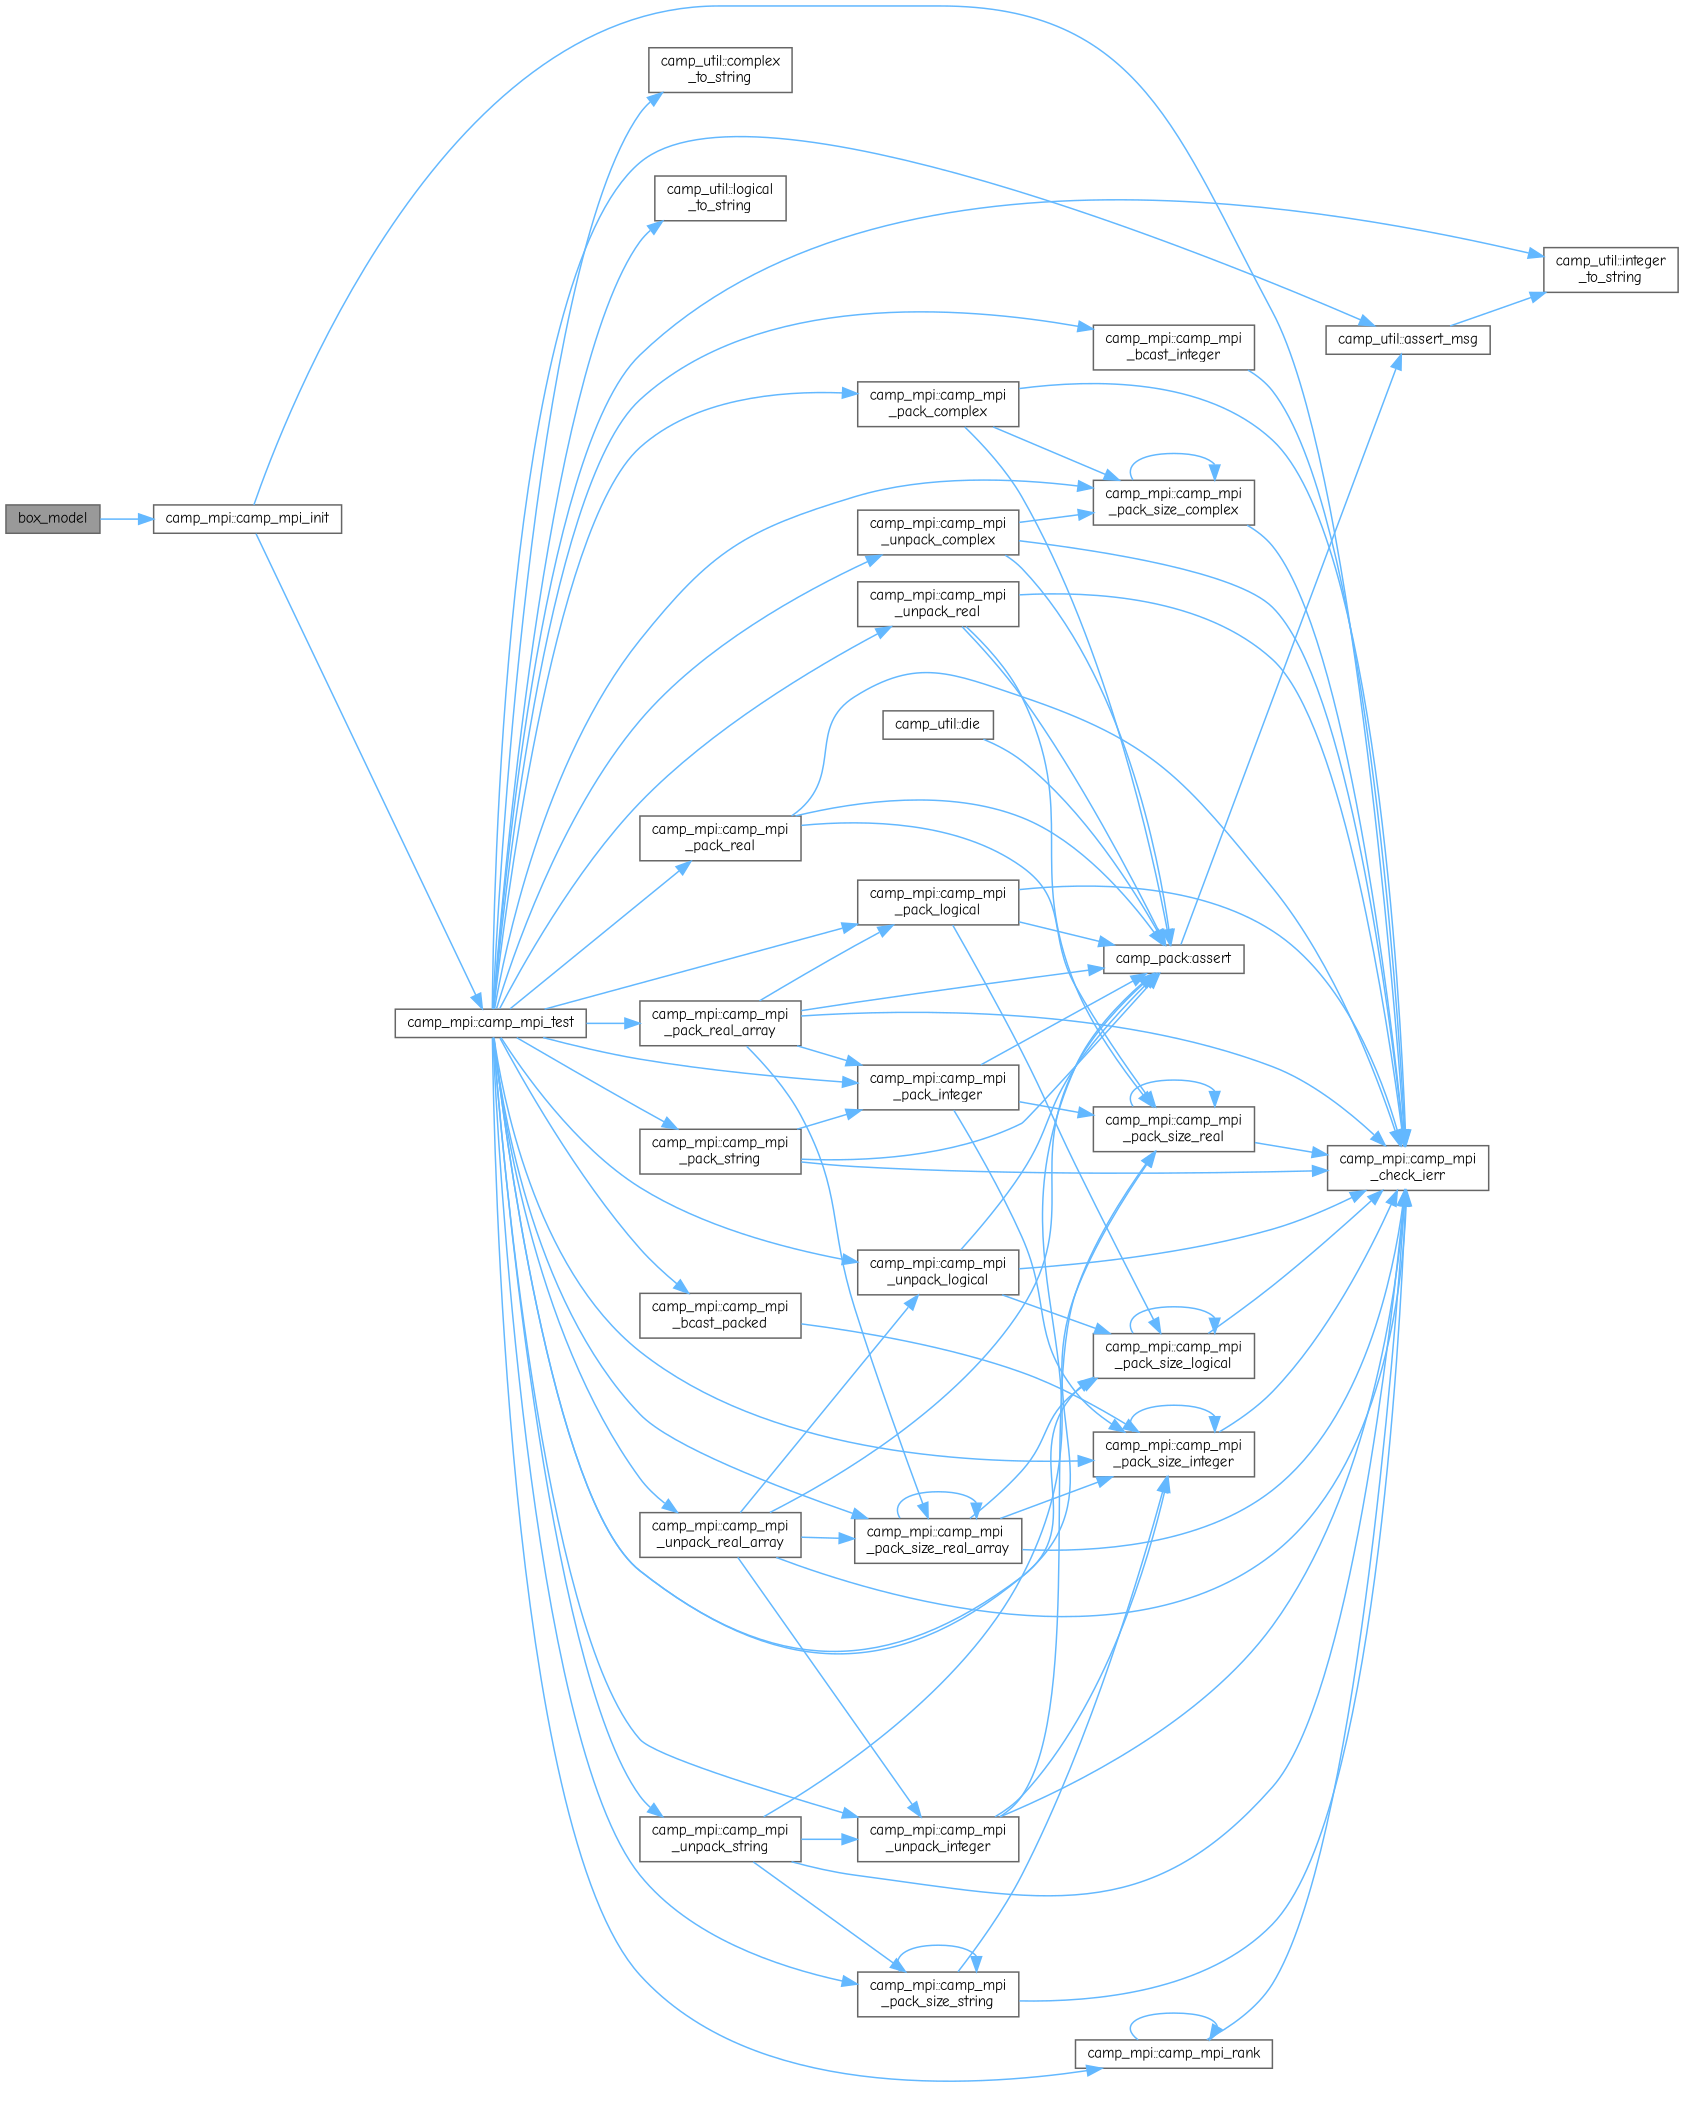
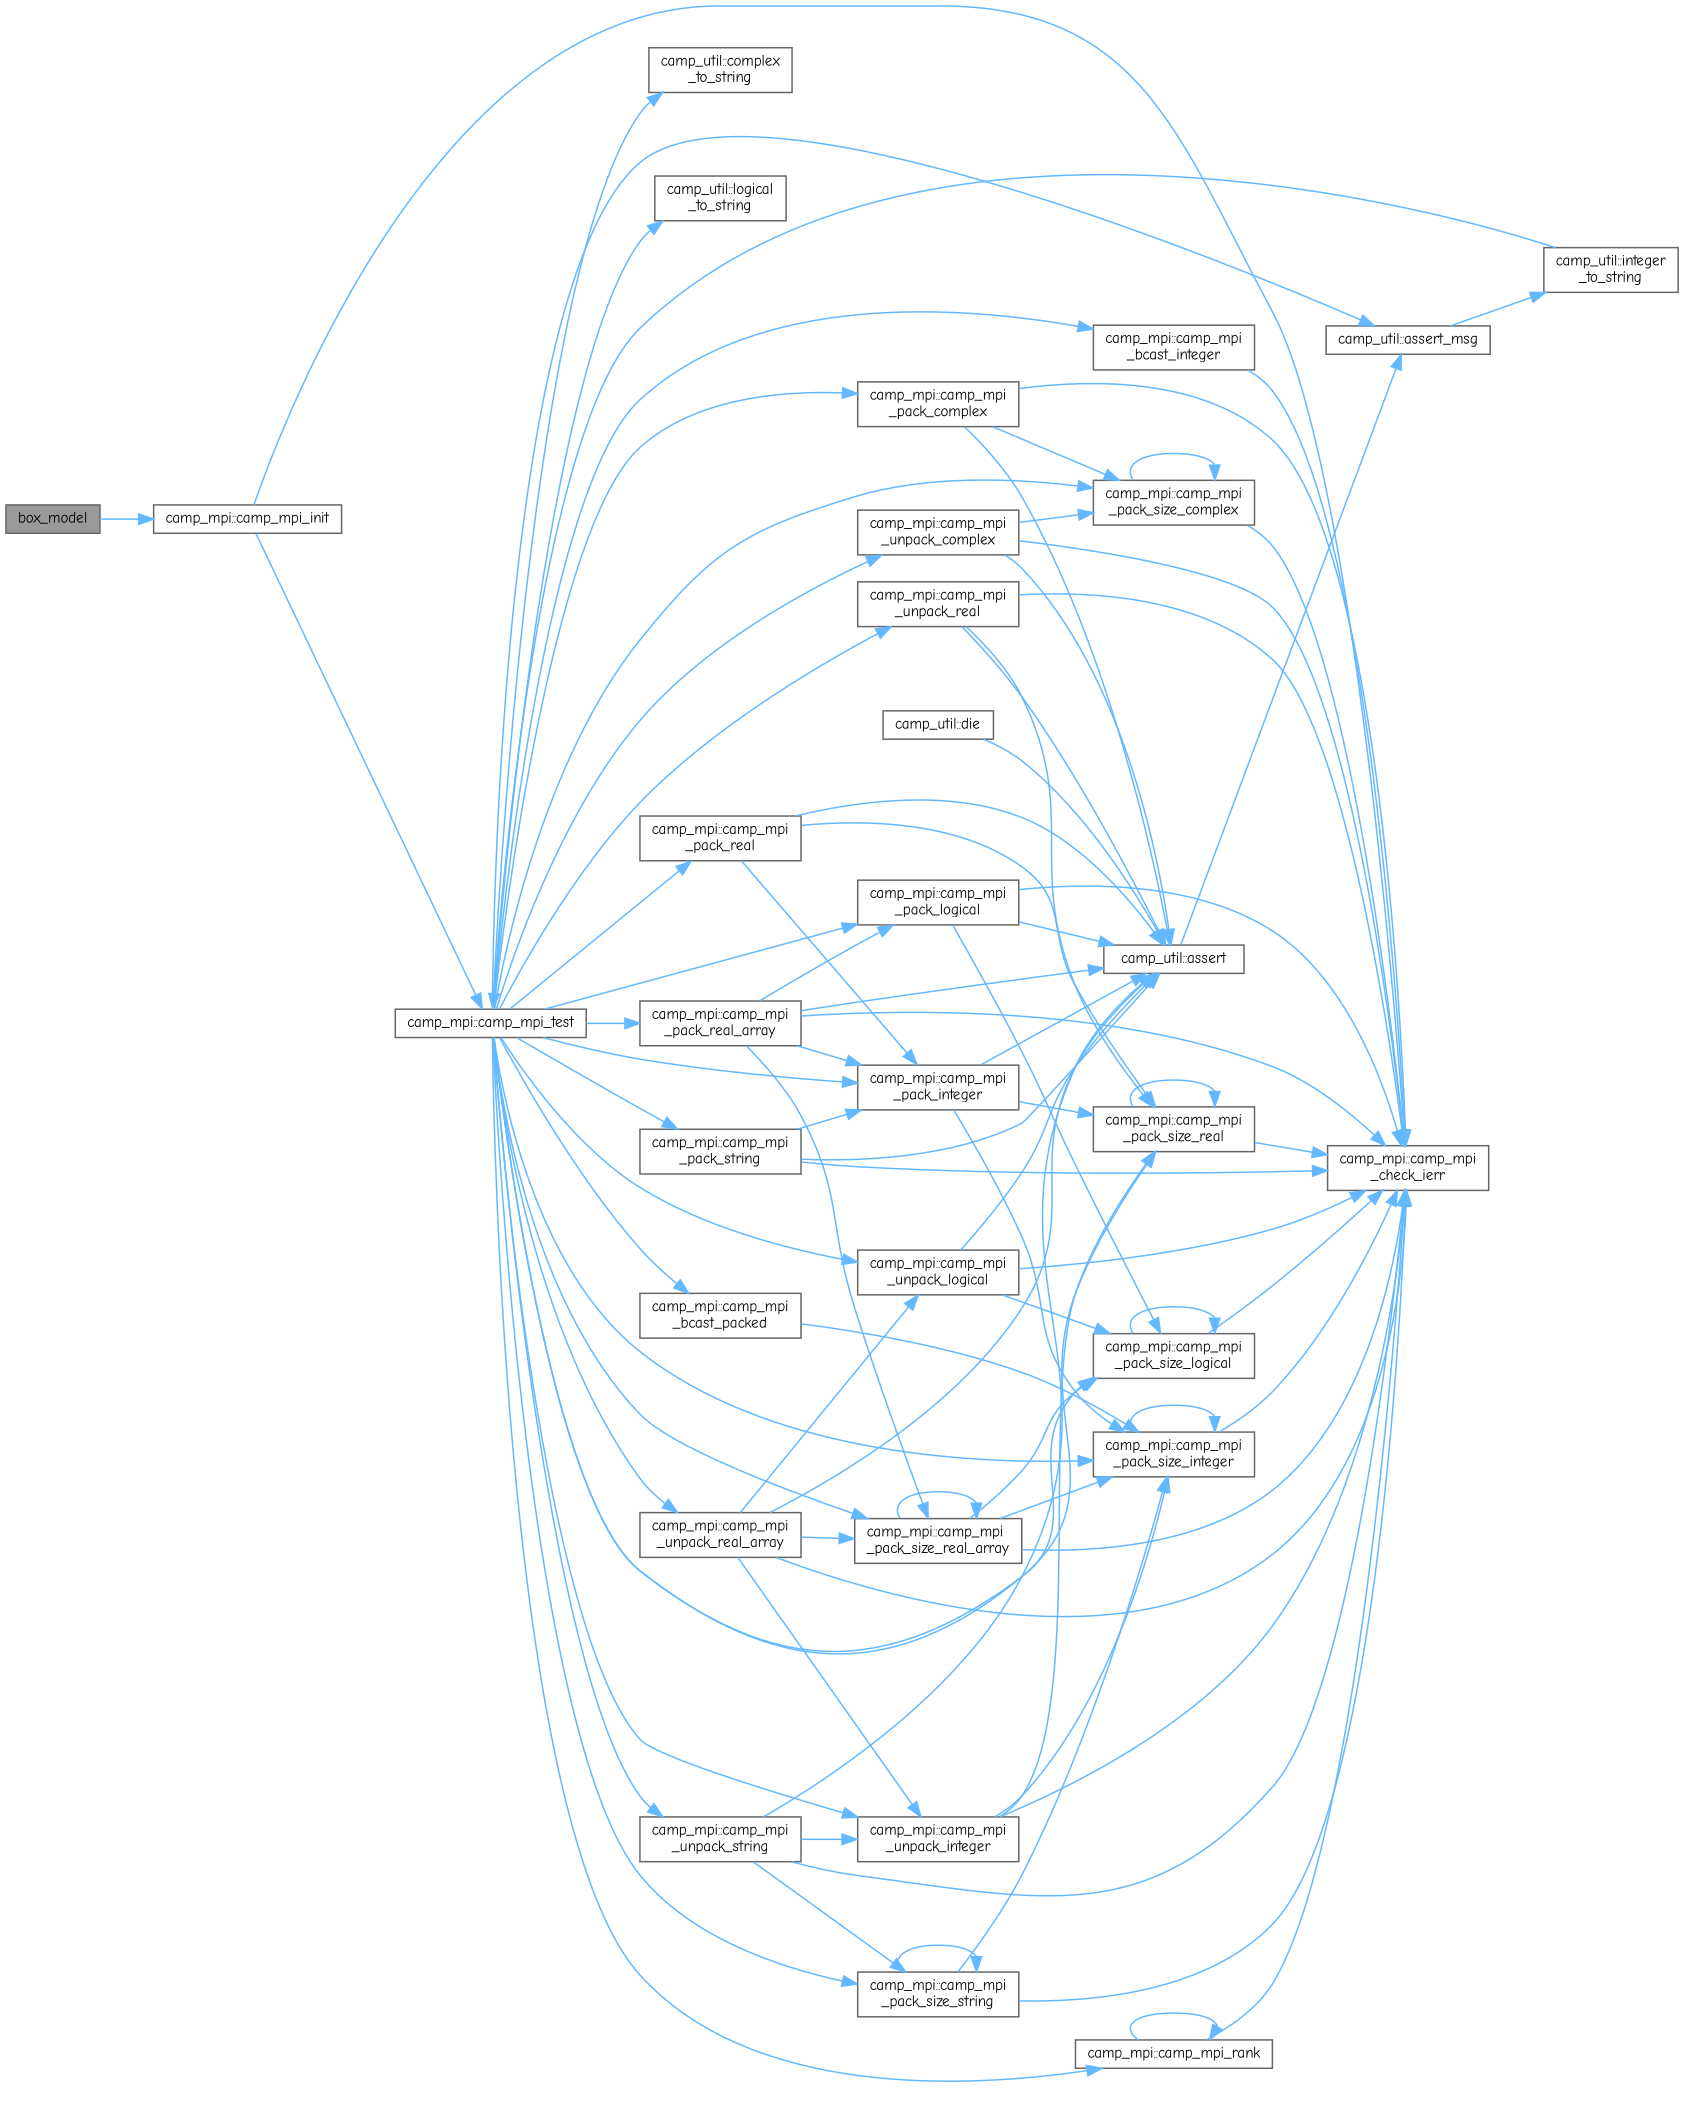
(742, 281) -> (750, 250)
(1148, 757) -> (820, 952)
(1174, 959) -> (1174, 959)
